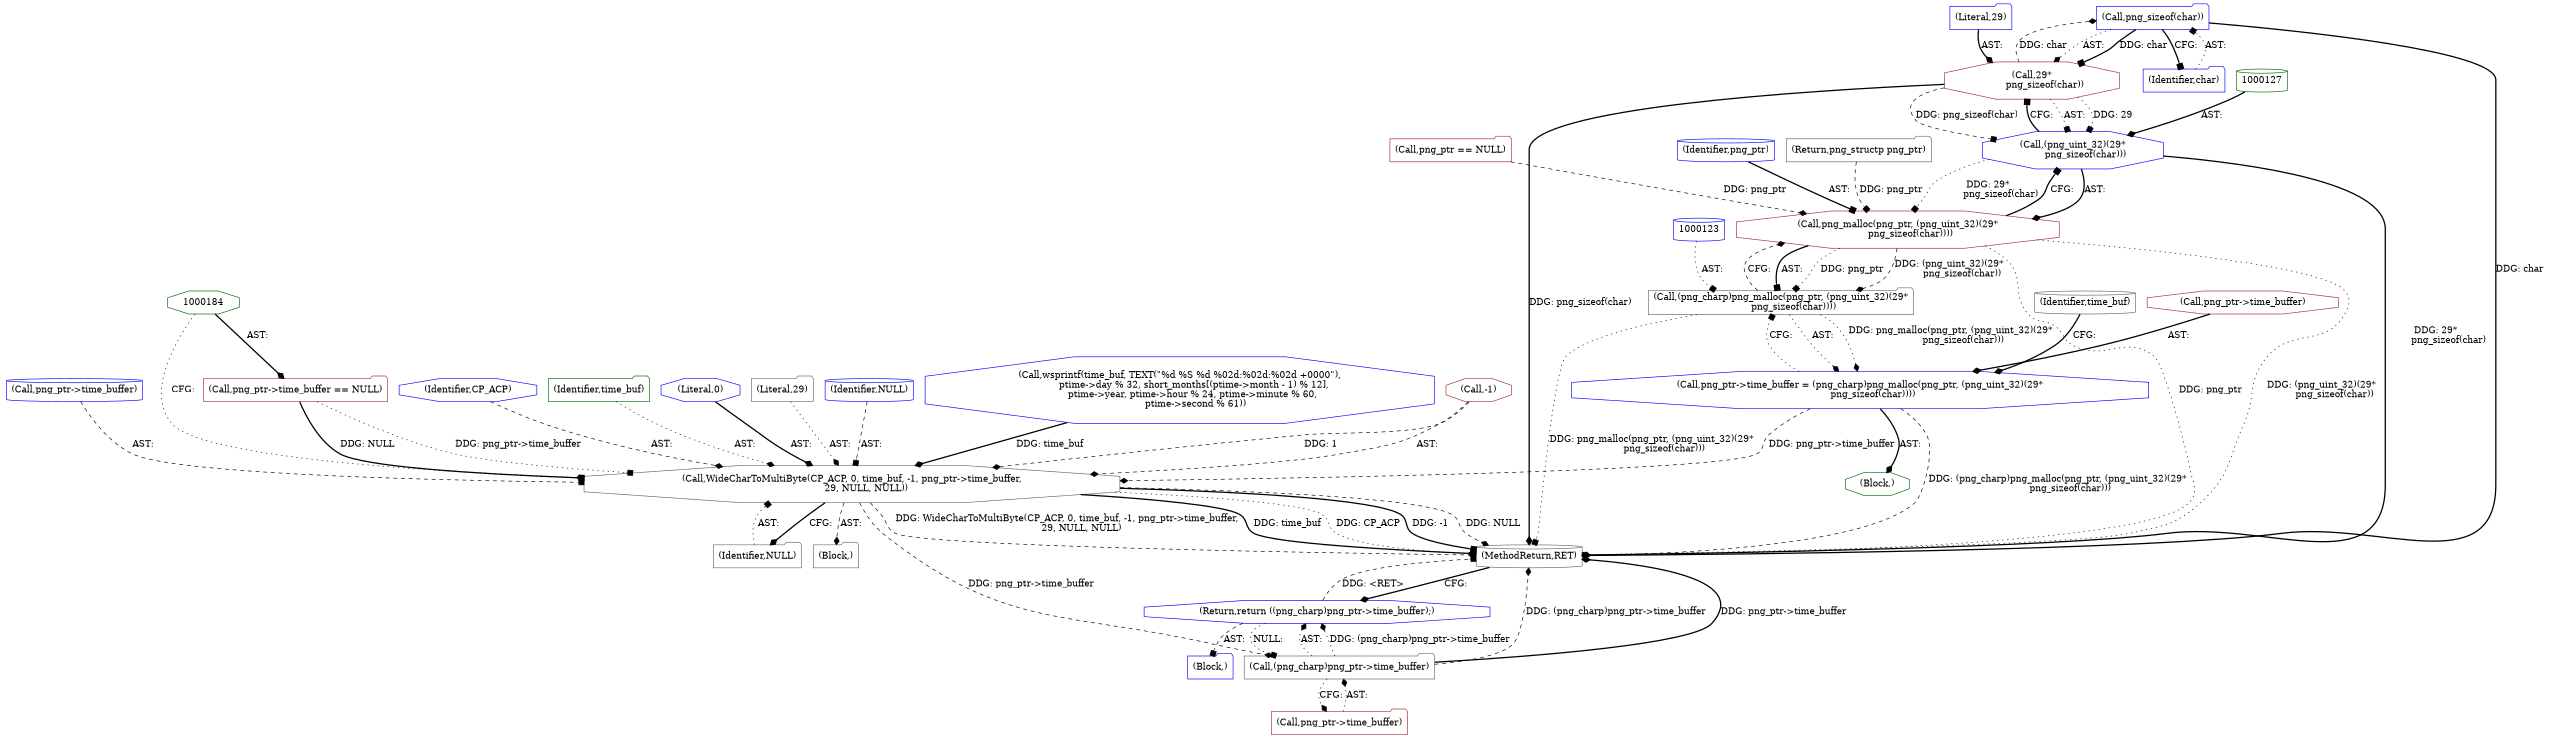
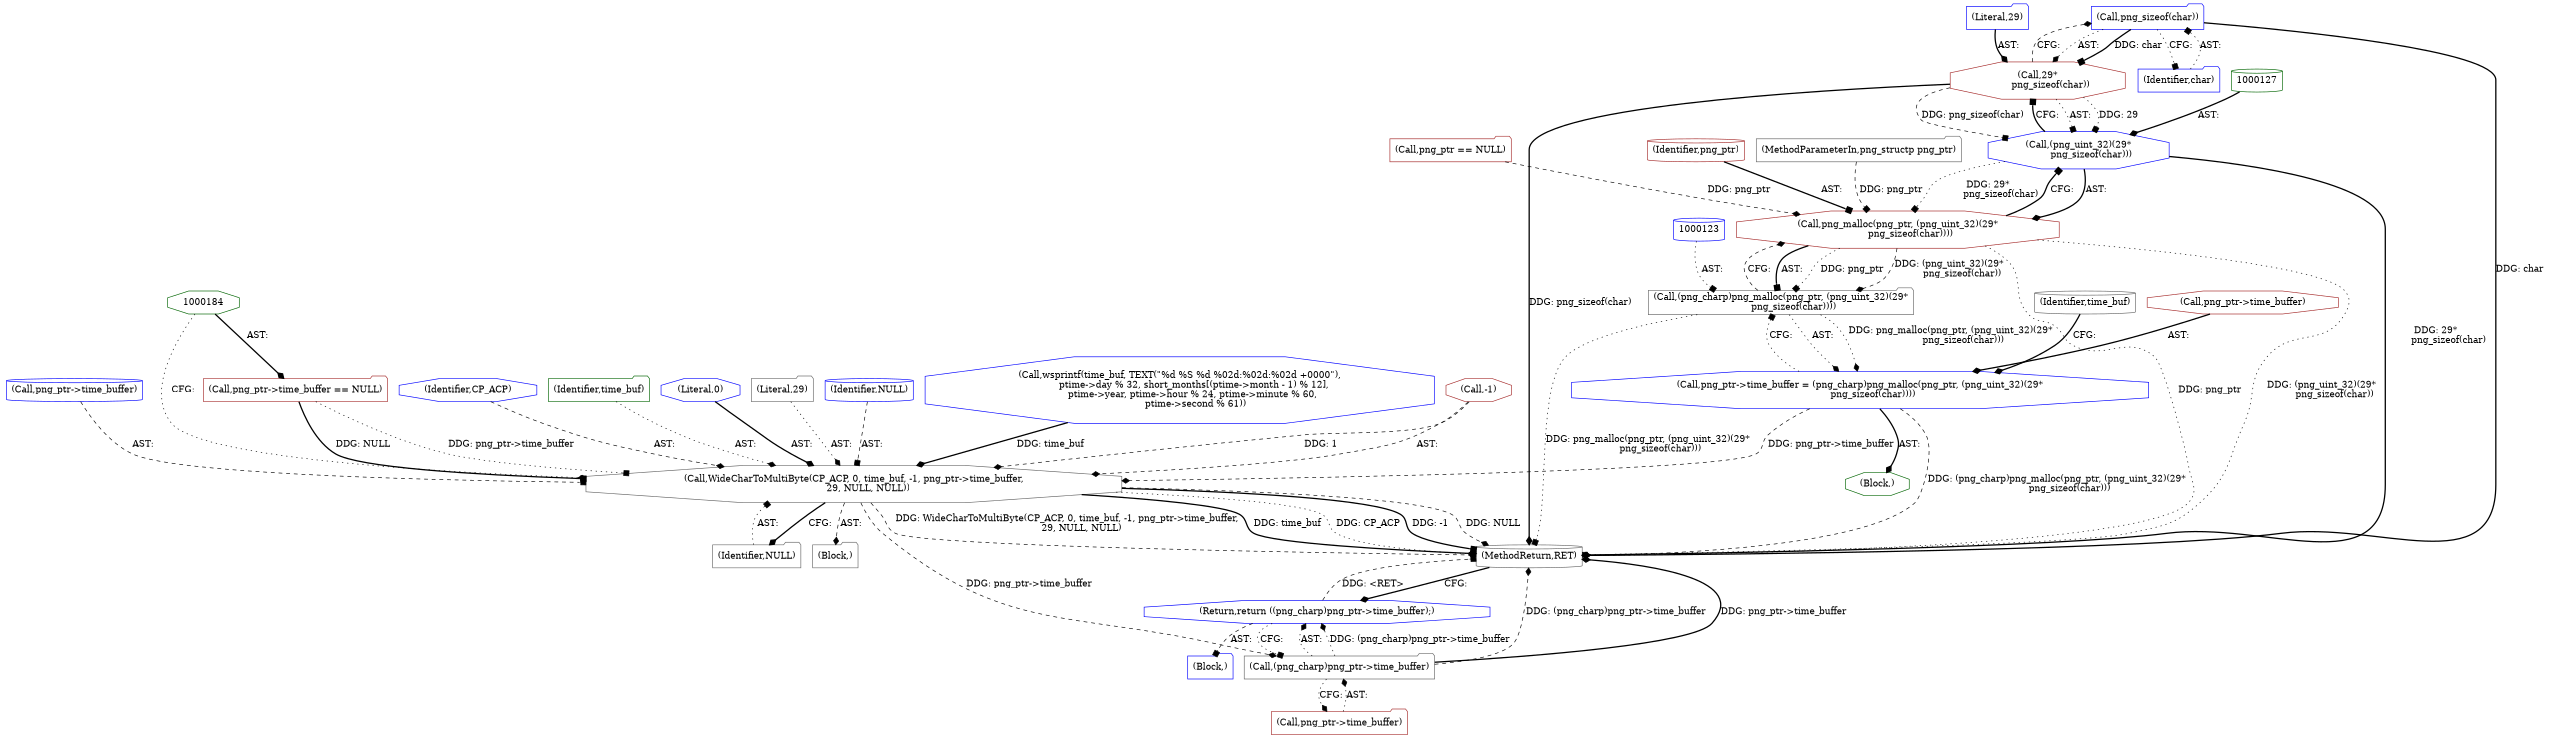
(2172, 45) -> (2167, 45)
(2043, 46) -> (2050, 46)
(1726, 150) -> (1696, 150)
(1859, 150) -> (1859, 150)
(1270, 640) -> (1273, 640)
